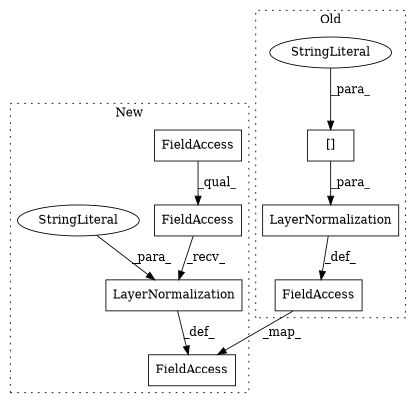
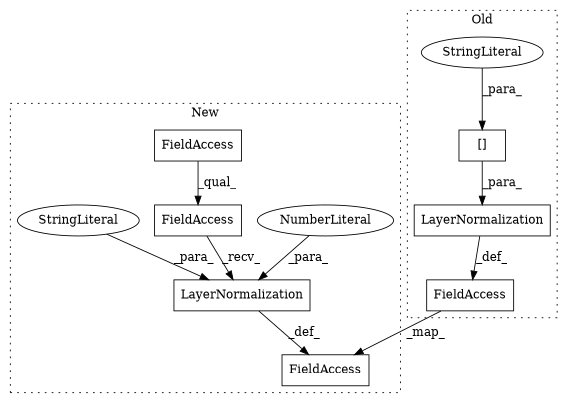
none -> (326, 220)
